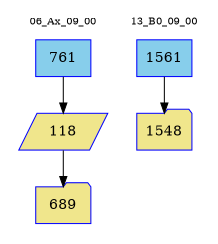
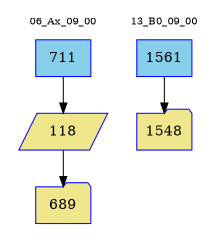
(63, 58) -> (63, 58)
